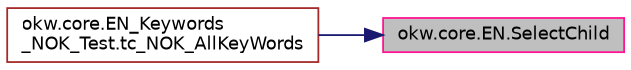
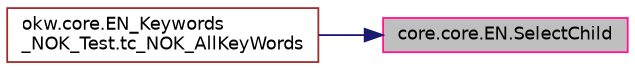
(504, 35) -> (505, 35)
